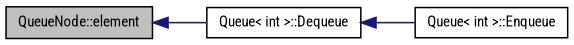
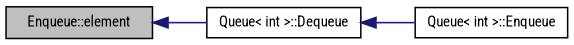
(79, 23) -> (79, 23)
